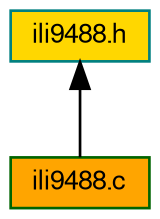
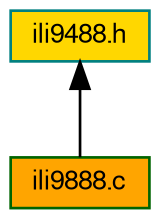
(80, 183) -> (80, 183)
